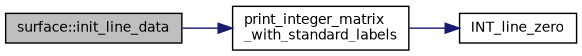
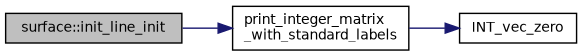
(94, 28) -> (94, 28)
(518, 28) -> (518, 28)
